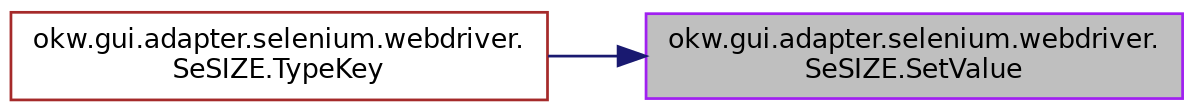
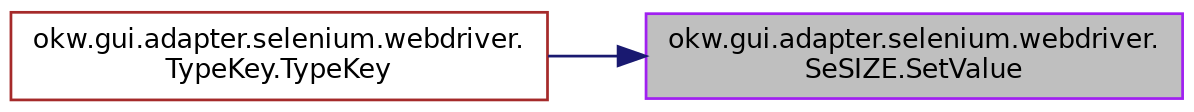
(279, 56) -> (279, 56)
